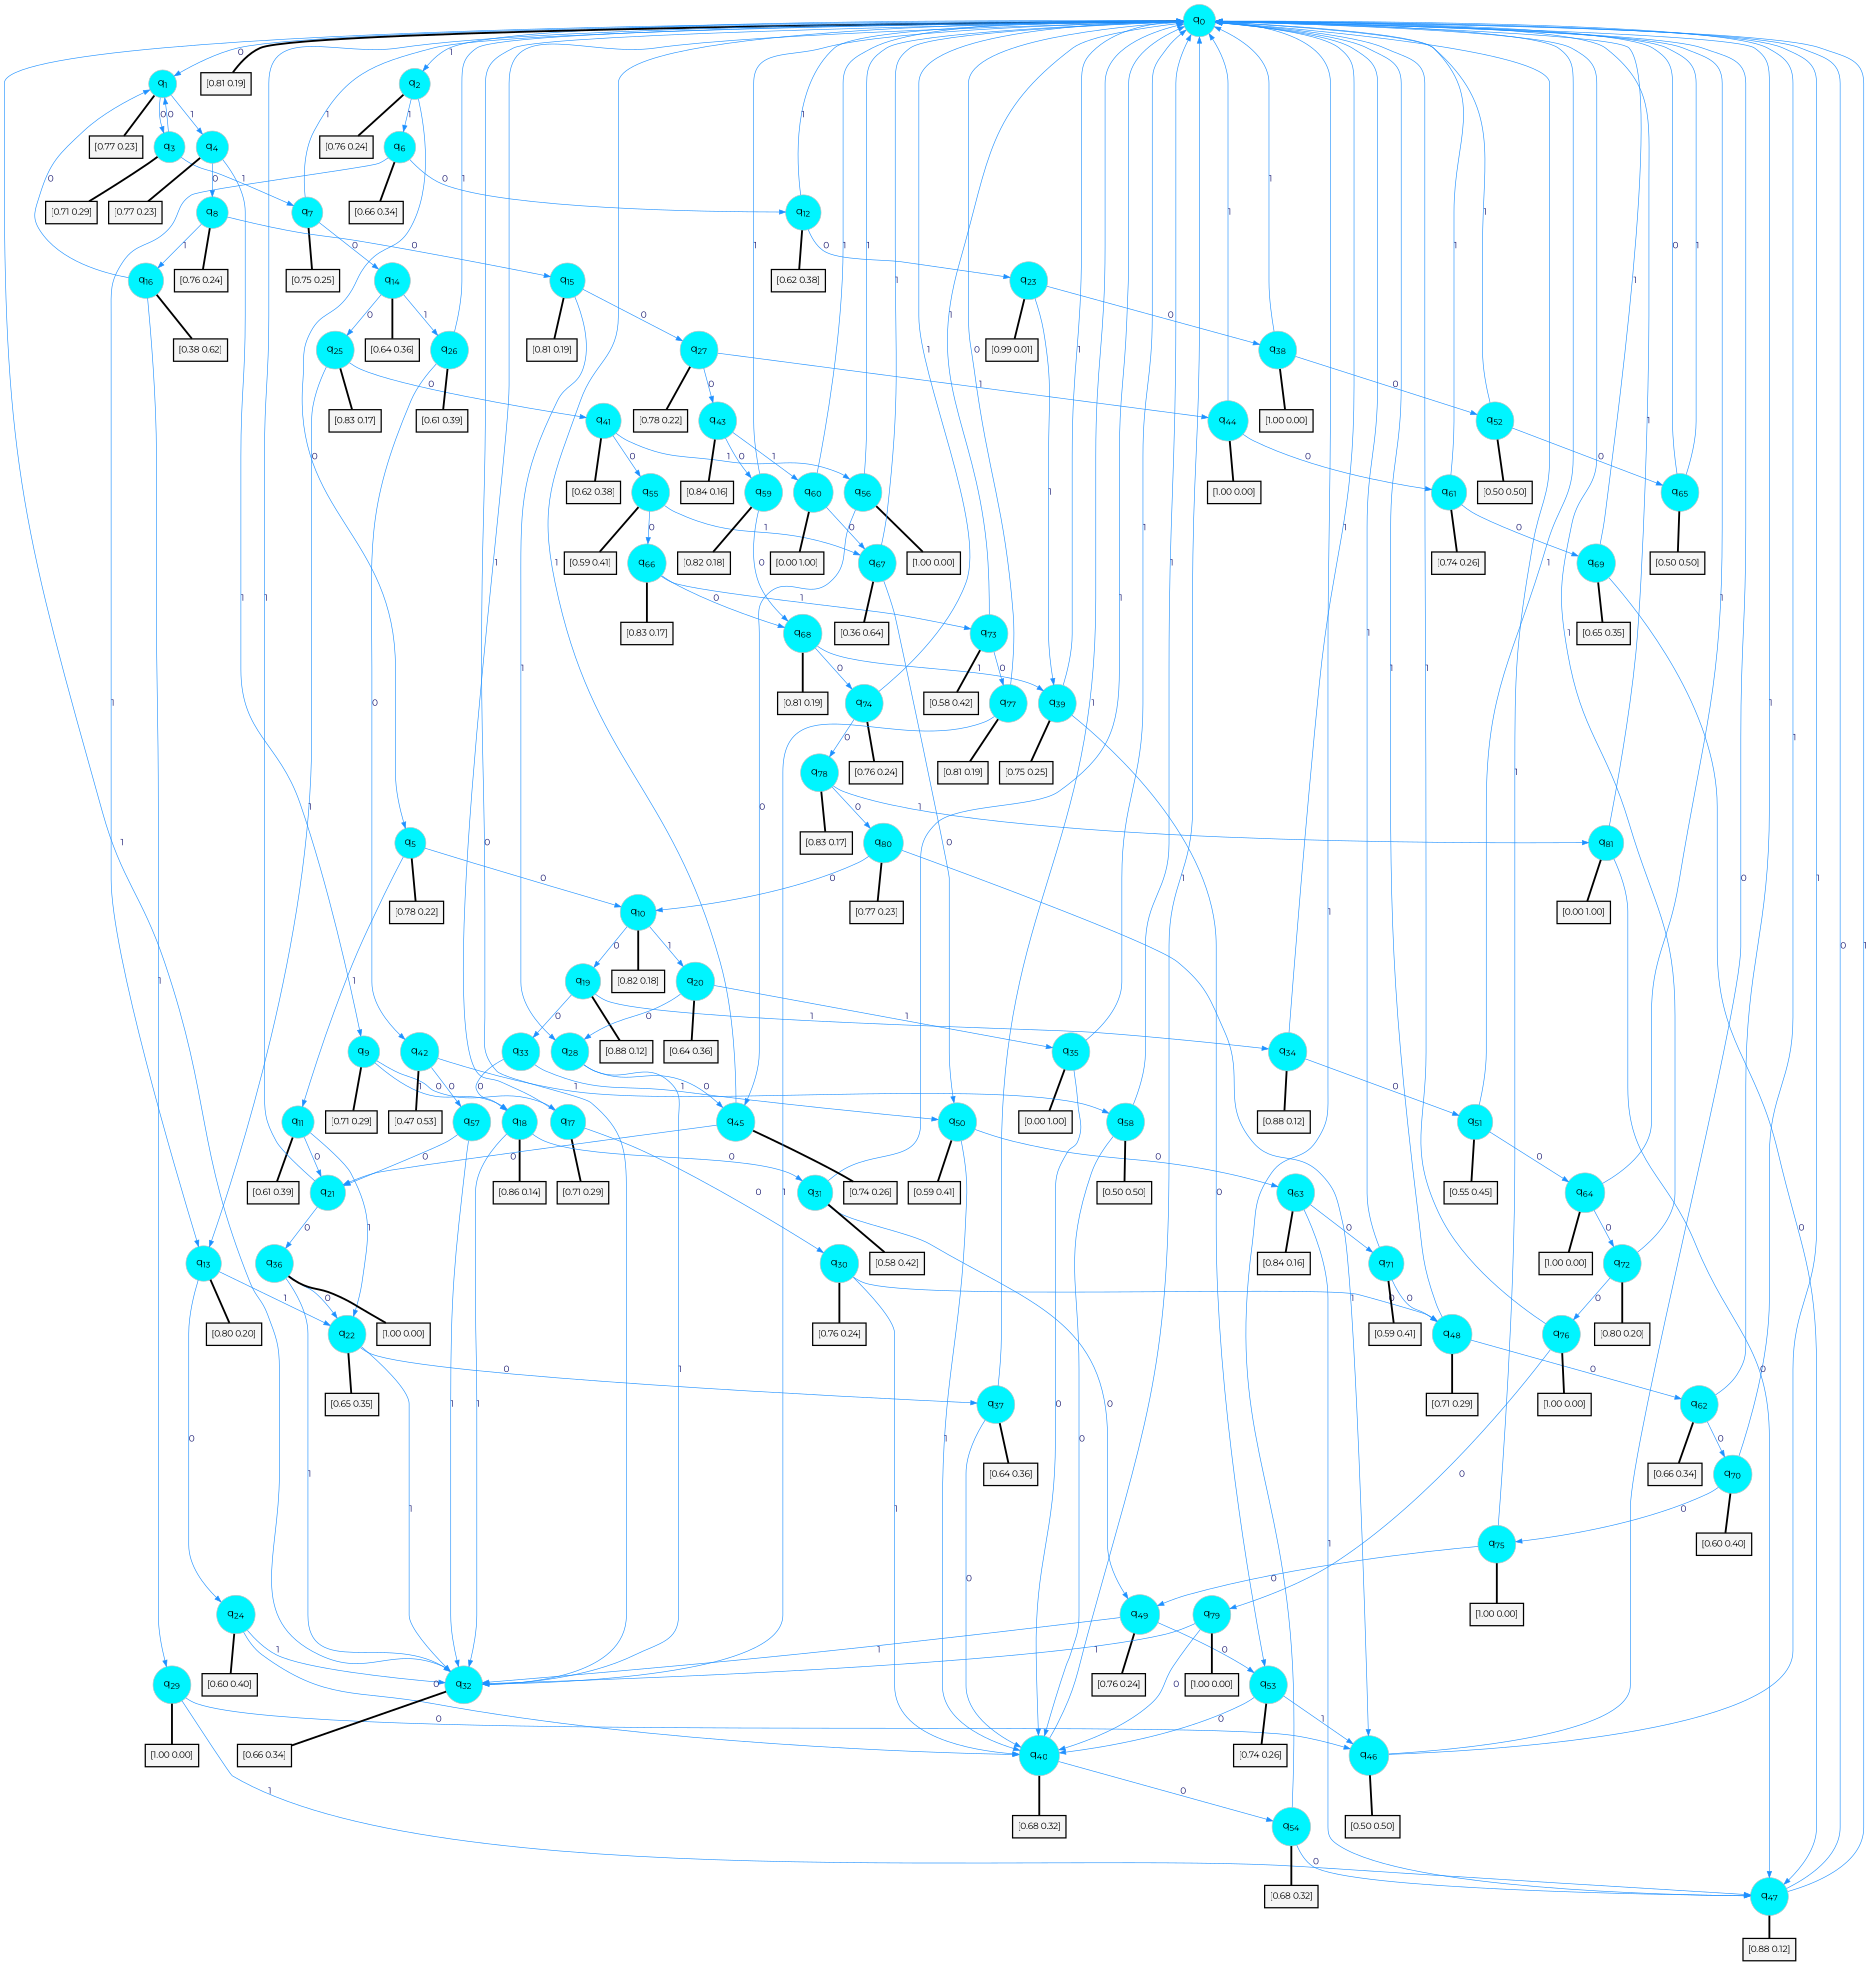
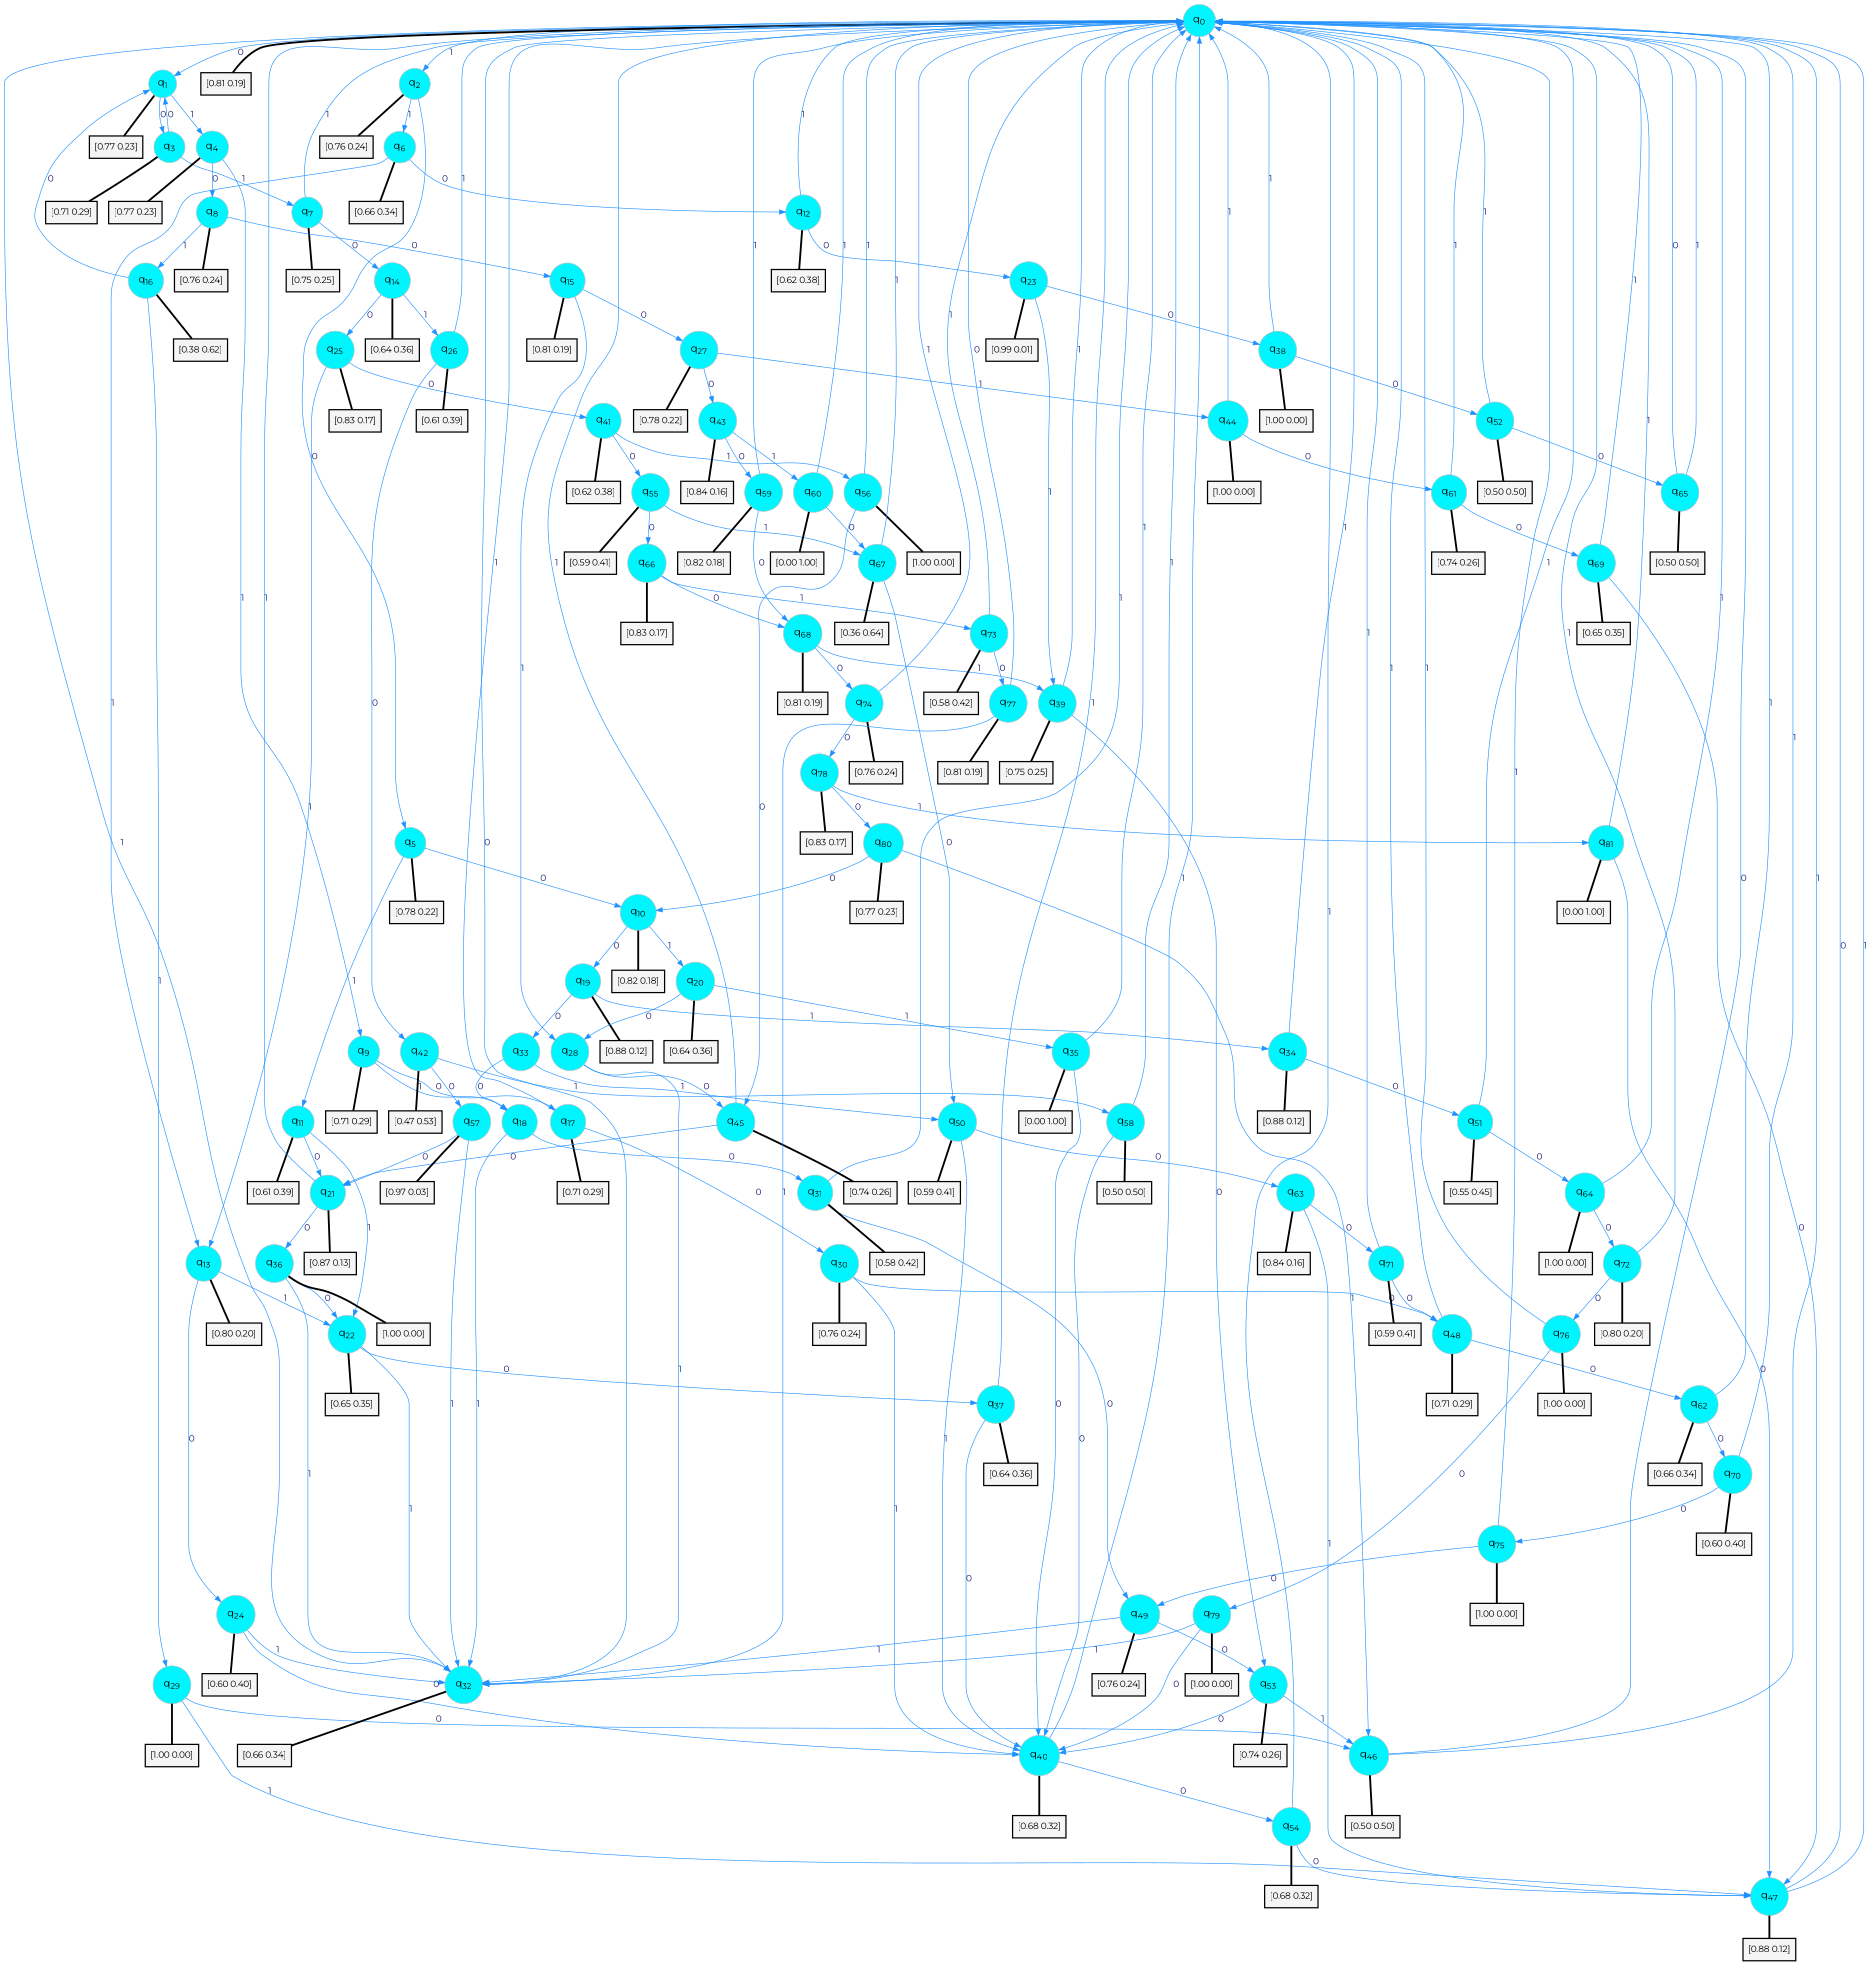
none -> (407, 1193)
(520, 1193) -> none
none -> (330, 1264)
